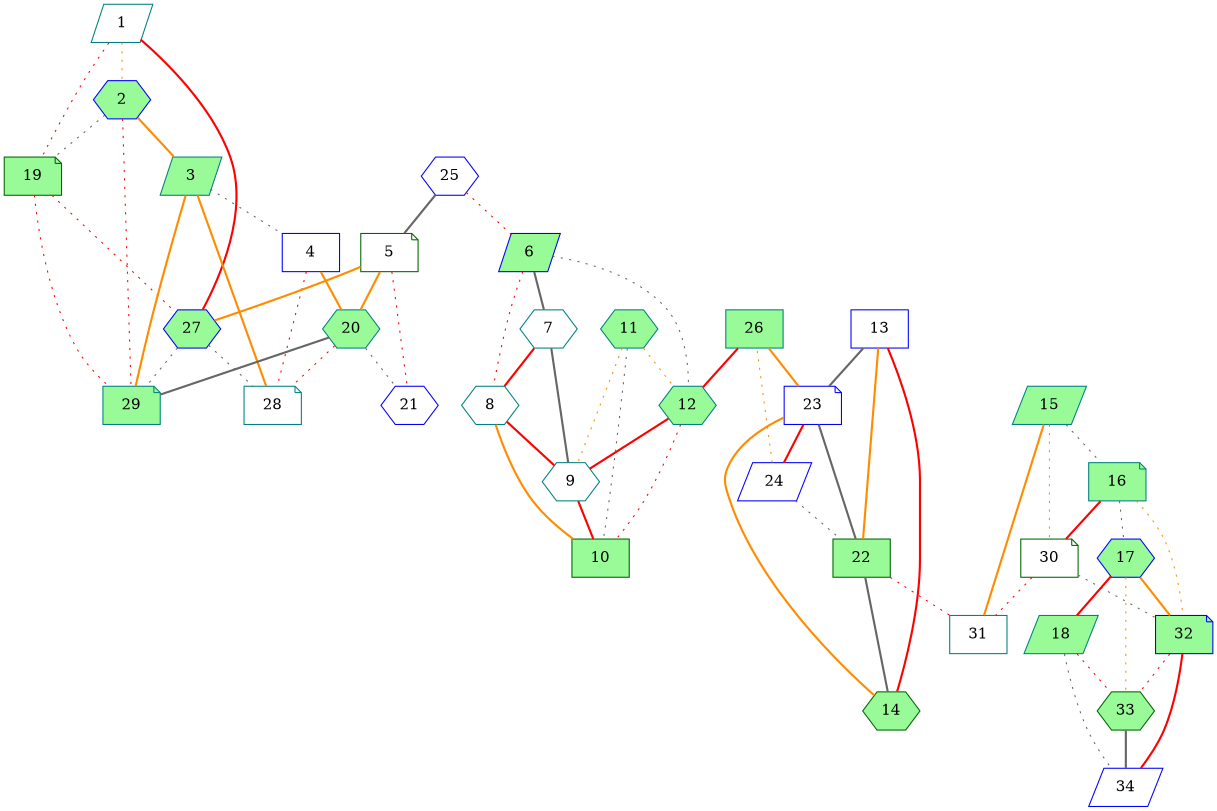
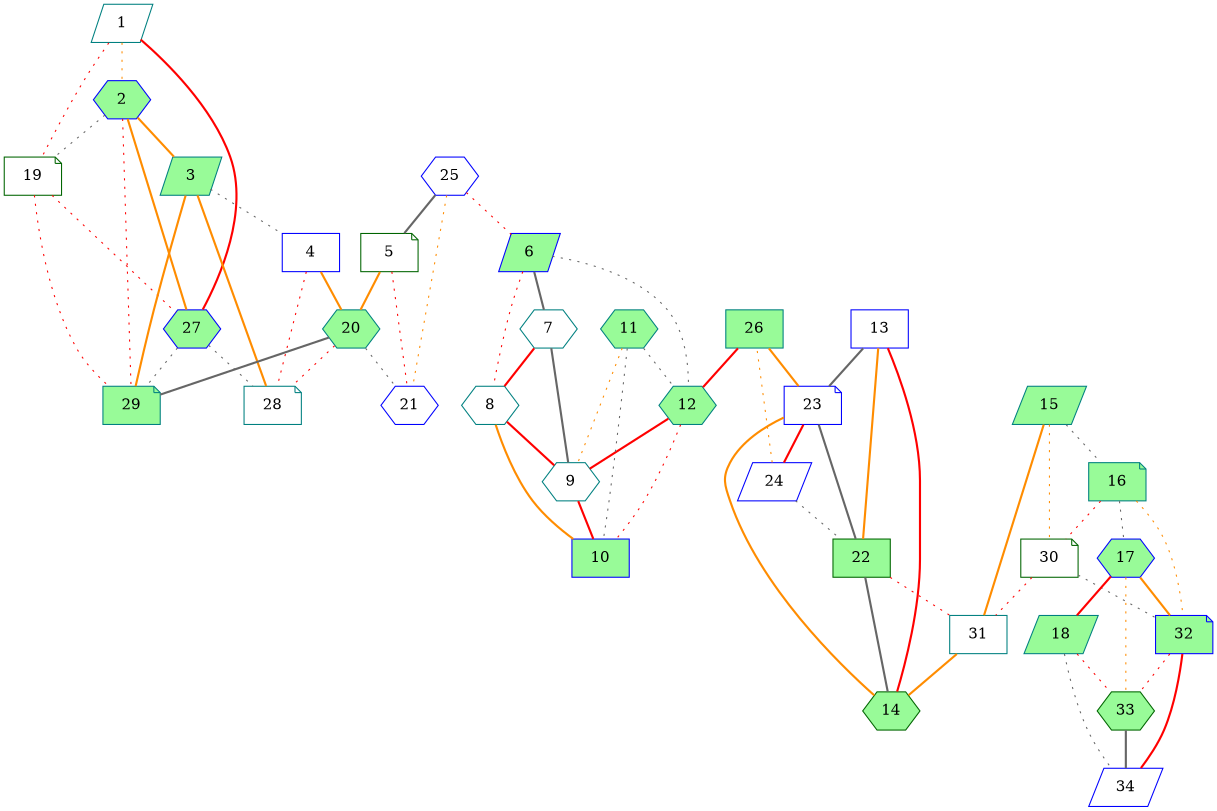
(33, 176) -> (33, 176)
none -> (430, 291)
(288, 295) -> (157, 214)
(659, 367) -> (659, 367)
(1083, 520) -> (1083, 520)
(601, 558) -> (601, 558)
none -> (933, 675)
